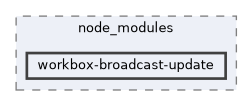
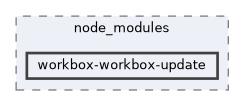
(126, 66) -> (122, 66)
